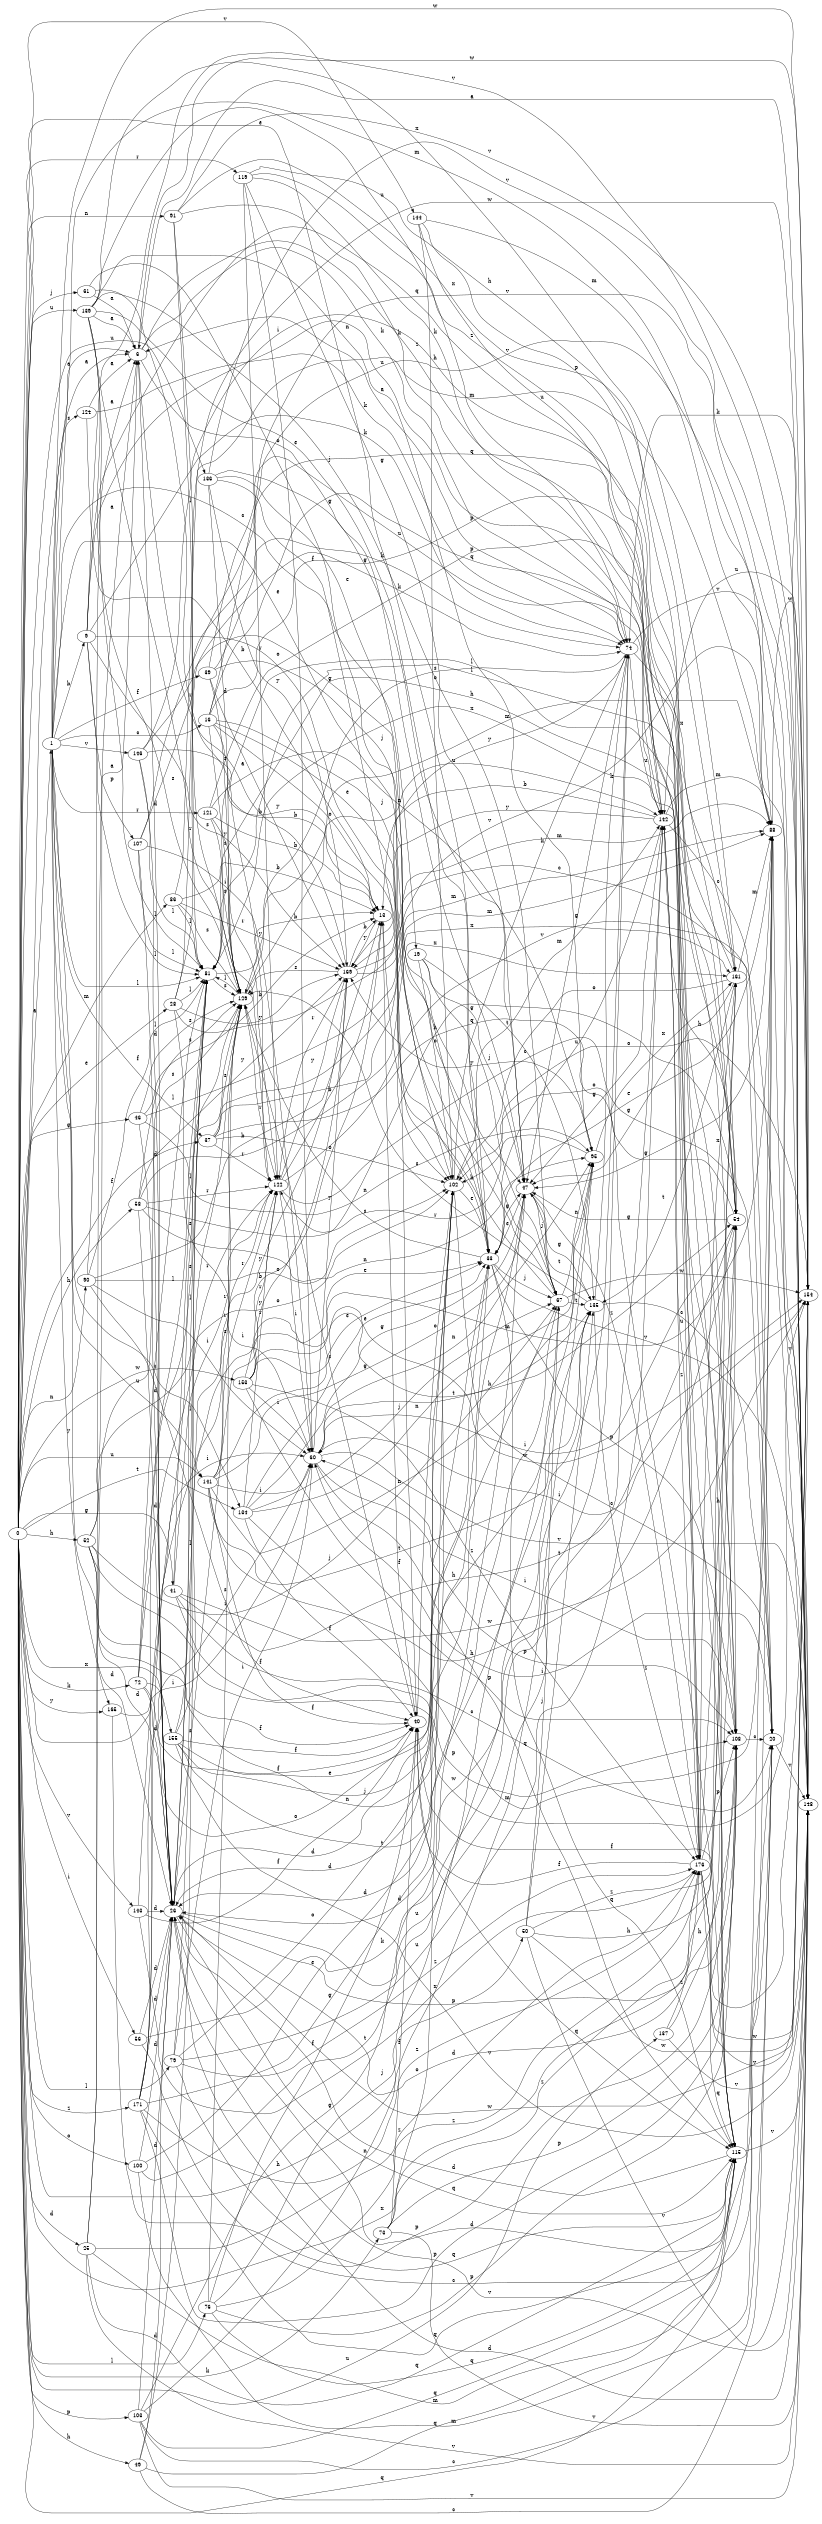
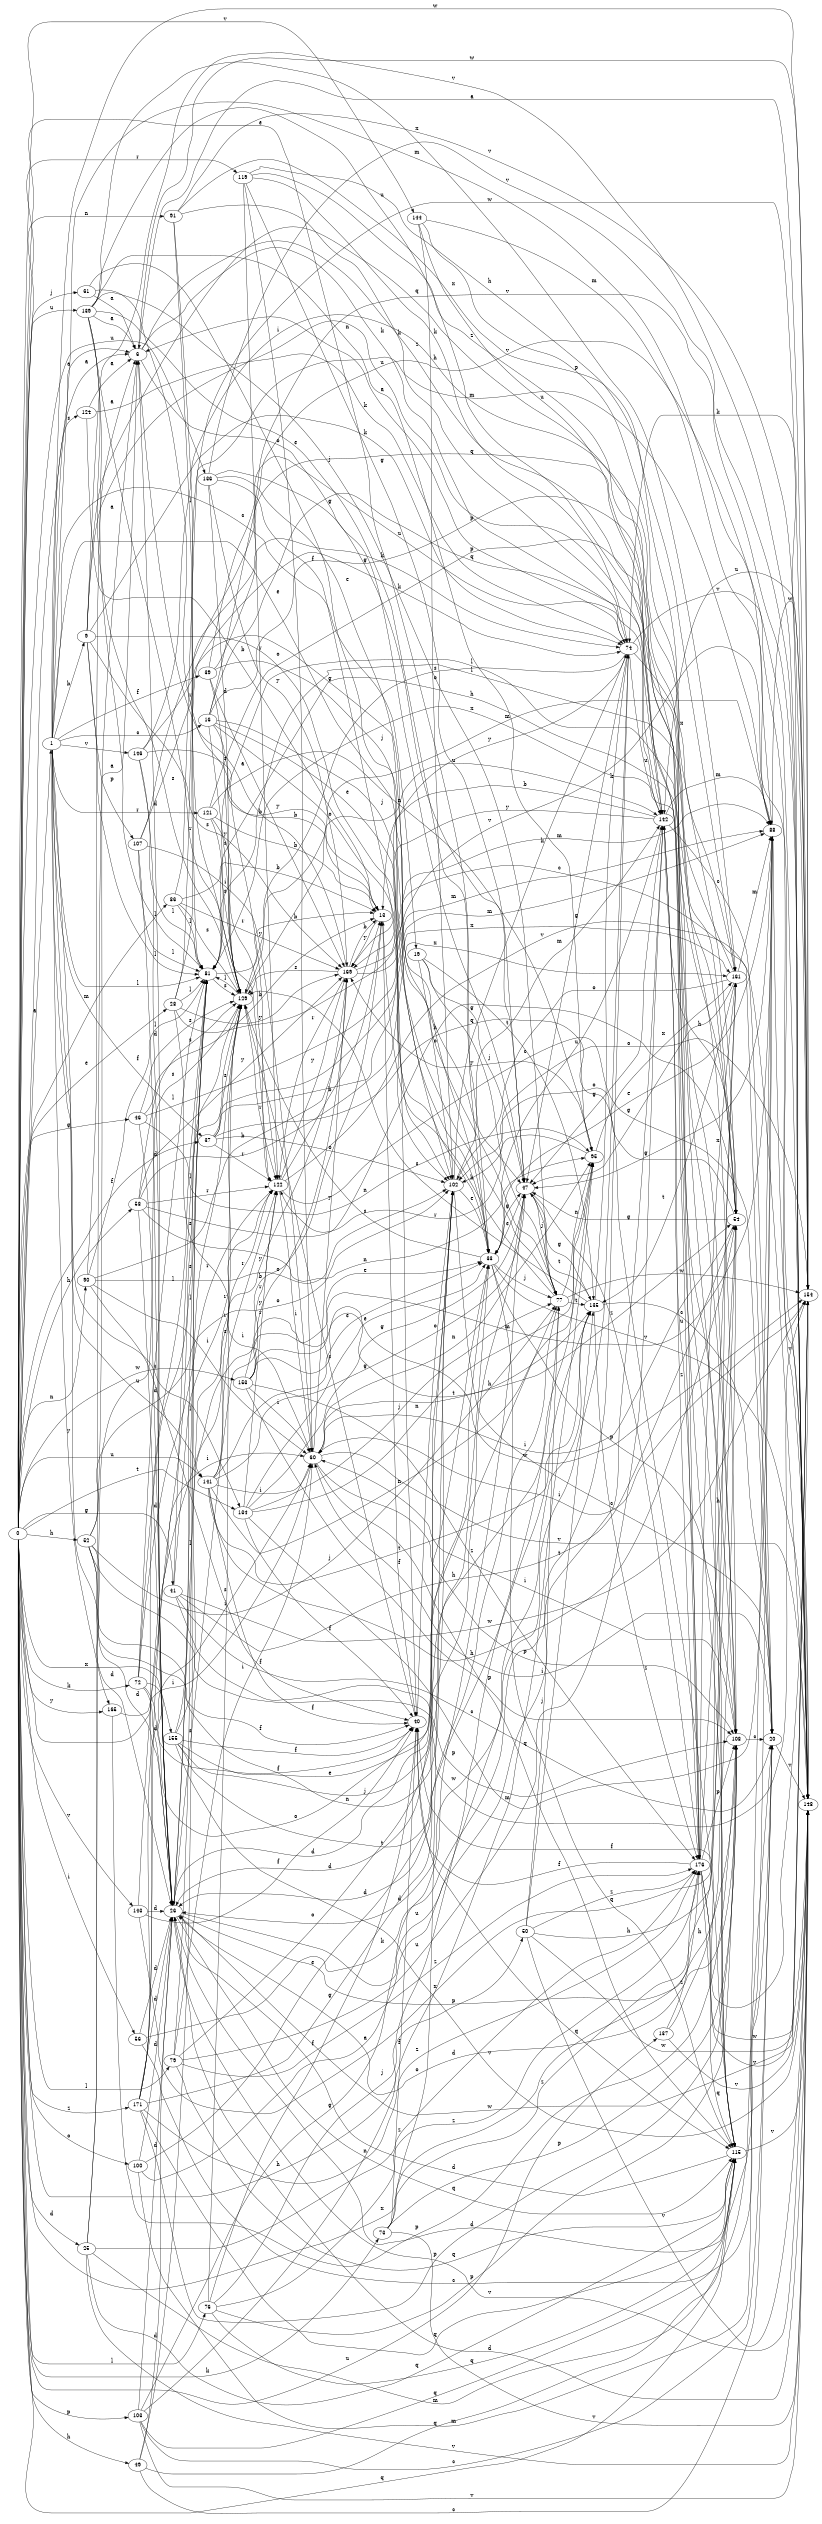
(559, 1301) -> (559, 1301)
(365, 2039) -> (365, 2039)
